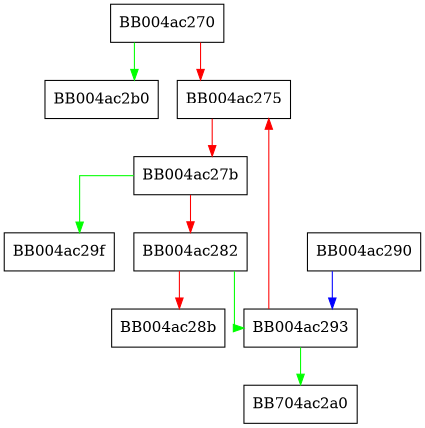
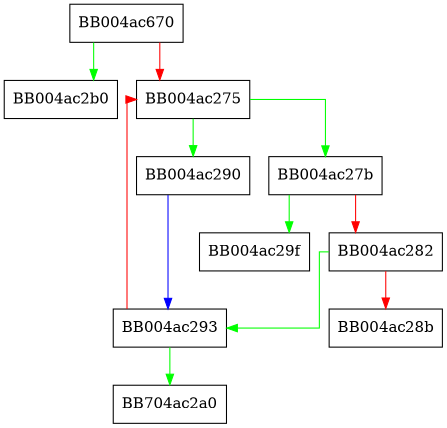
(167, 23) -> (126, 23)
none -> (193, 132)
(212, 132) -> (311, 99)
